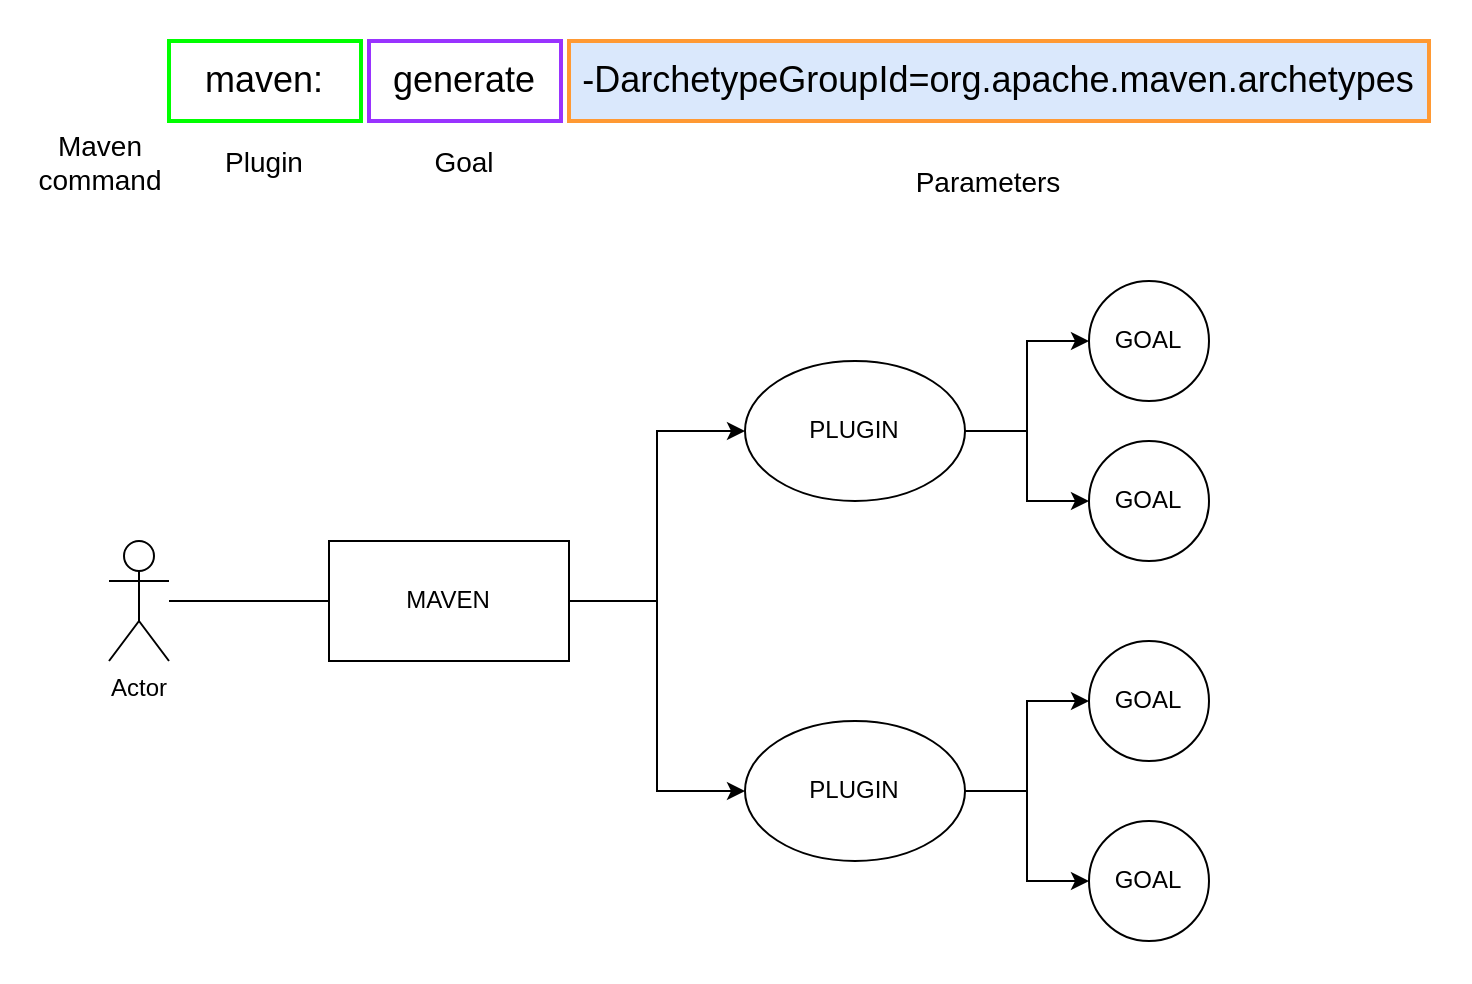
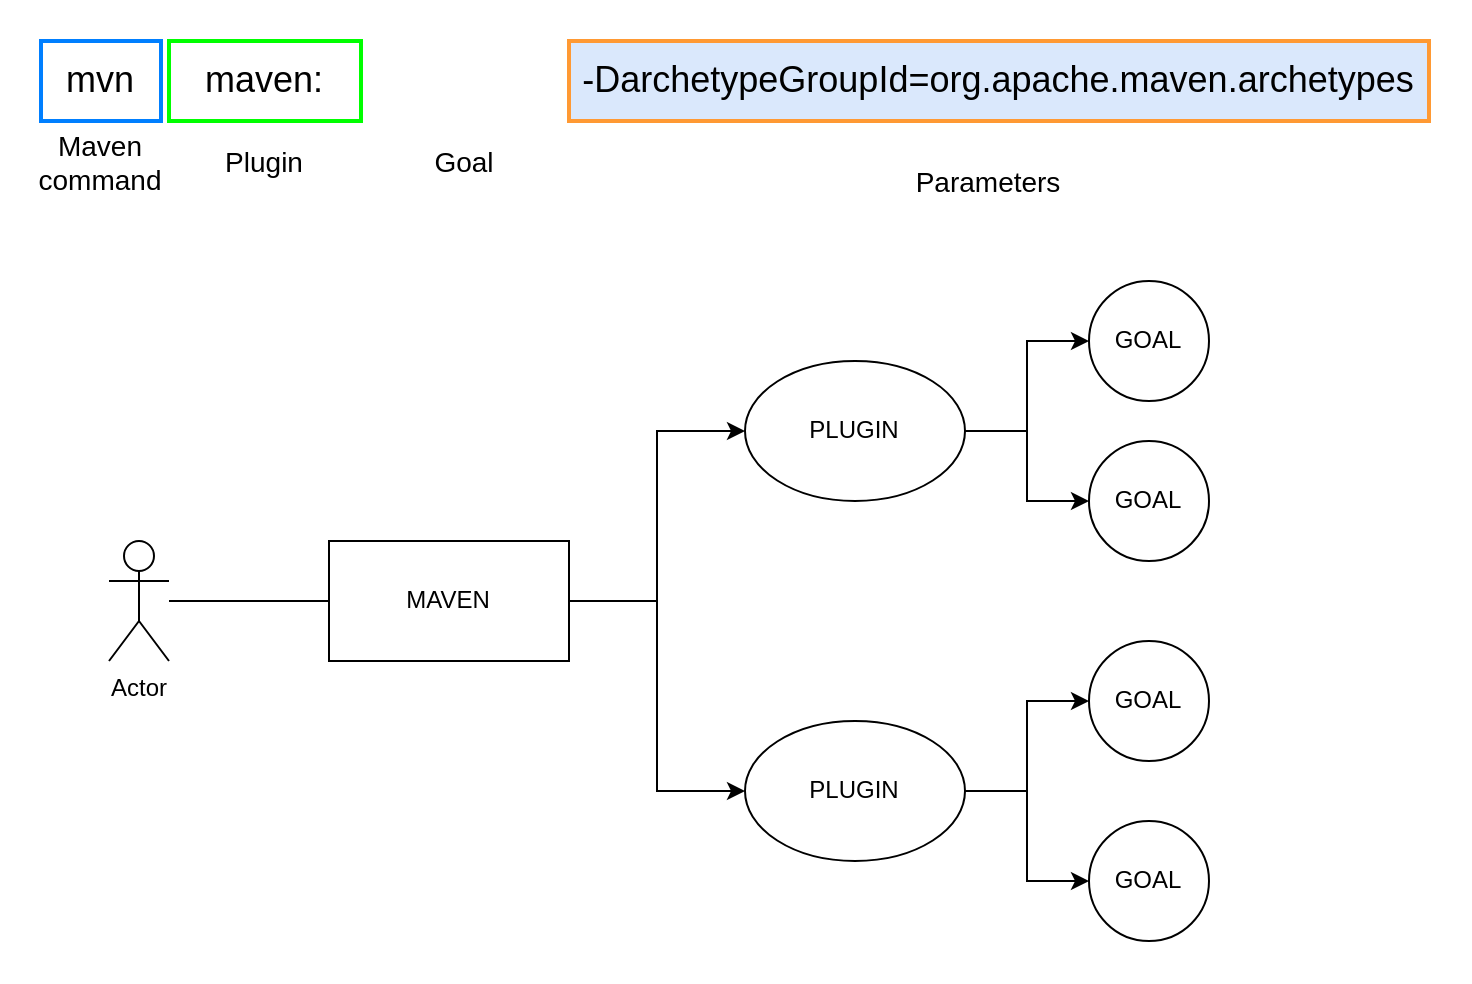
none -> (101, 81)
(465, 81) -> none
